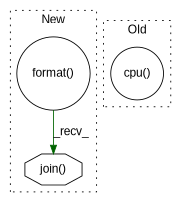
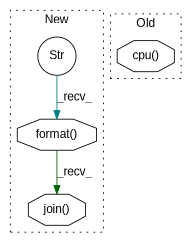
none -> (57, 56)
(53, 74) -> (57, 135)
(137, 74) -> (146, 56)
